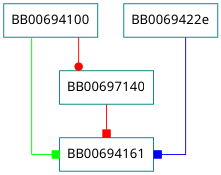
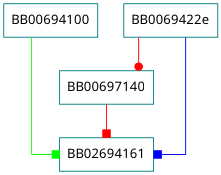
(79, 50) -> (139, 50)
(107, 154) -> (107, 154)
